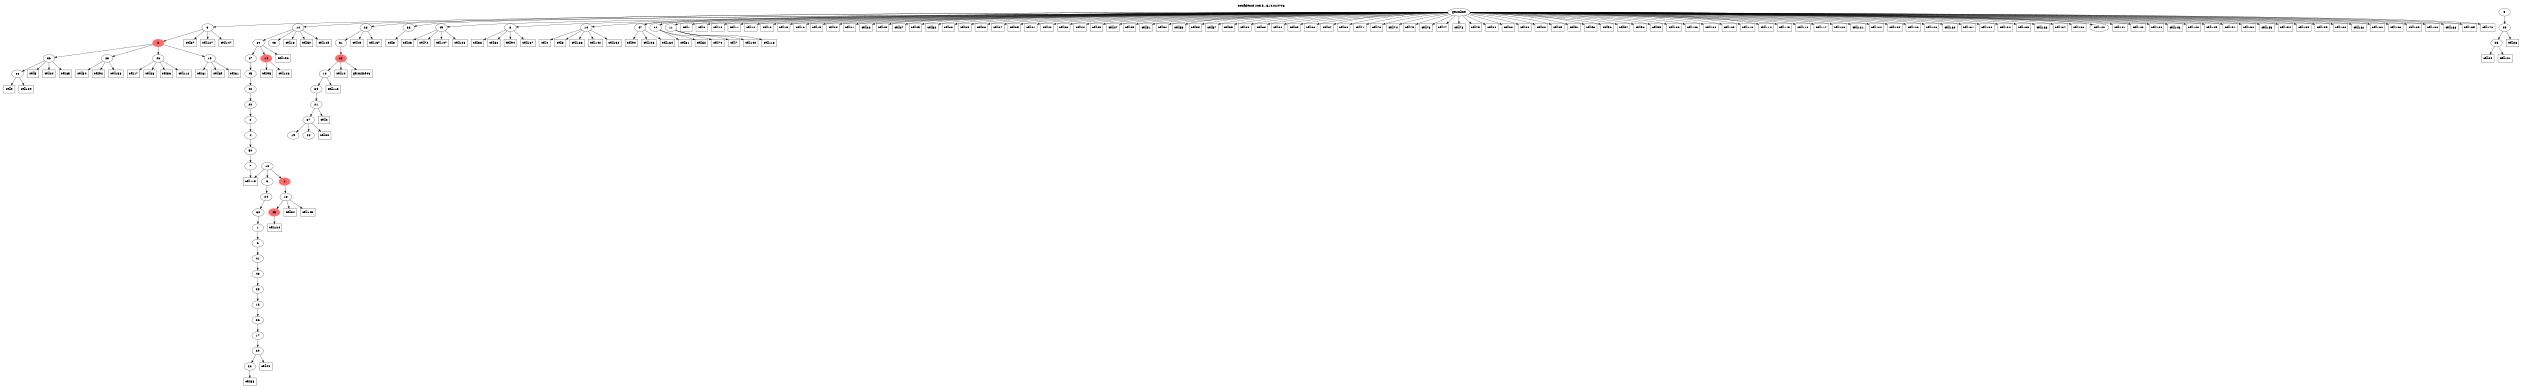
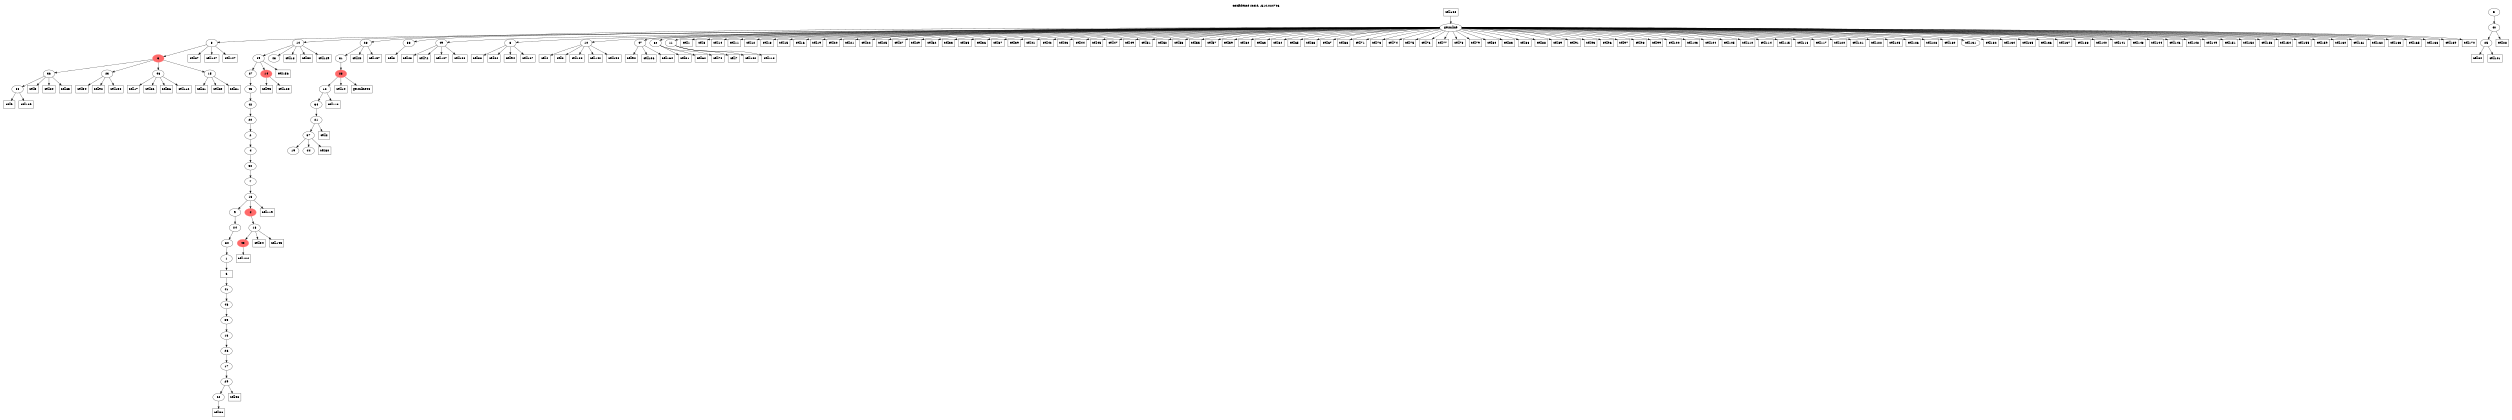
(1956, 14) -> (1451, 19)
(1968, 28) -> (1971, 43)
(2099, 28) -> (2101, 43)
(250, 173) -> (250, 188)
(258, 243) -> (227, 274)
